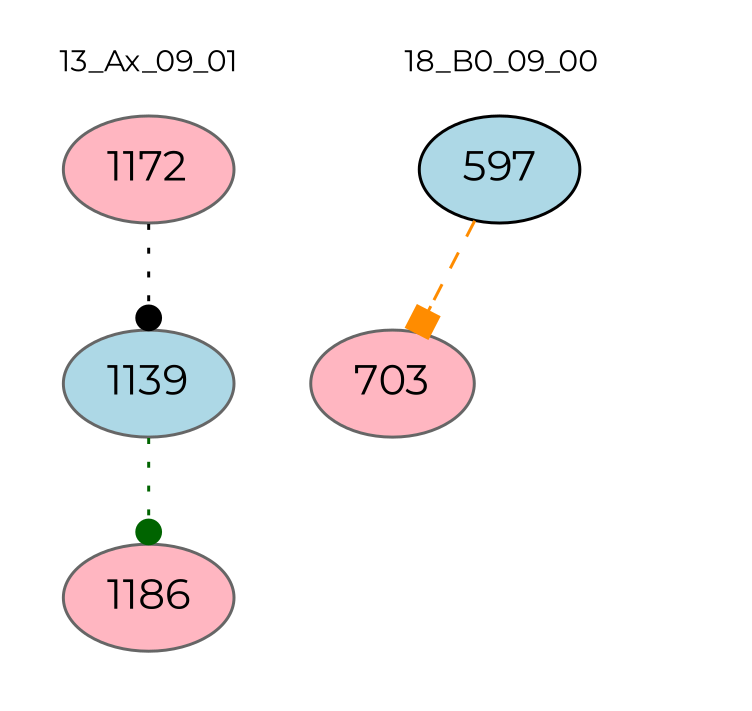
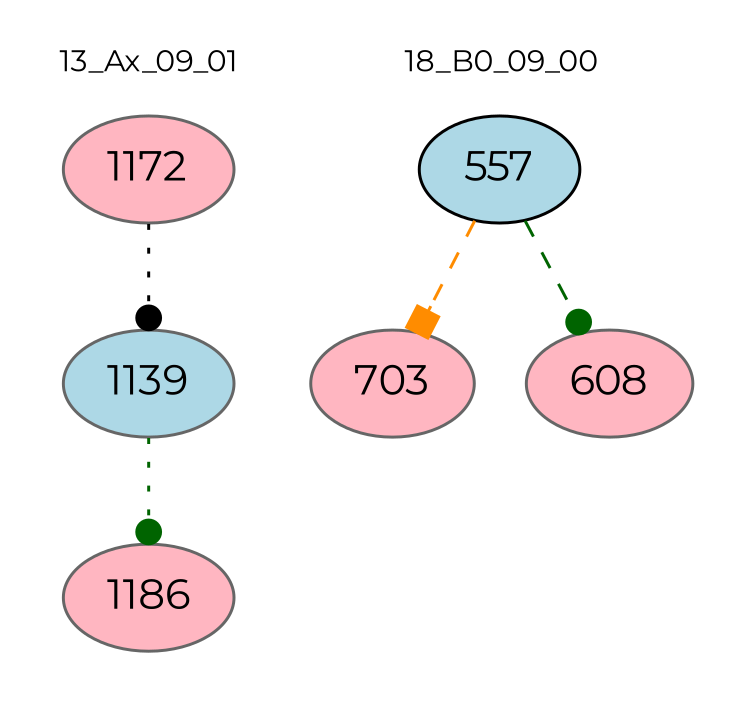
(500, 169) -> (500, 169)
none -> (610, 384)
